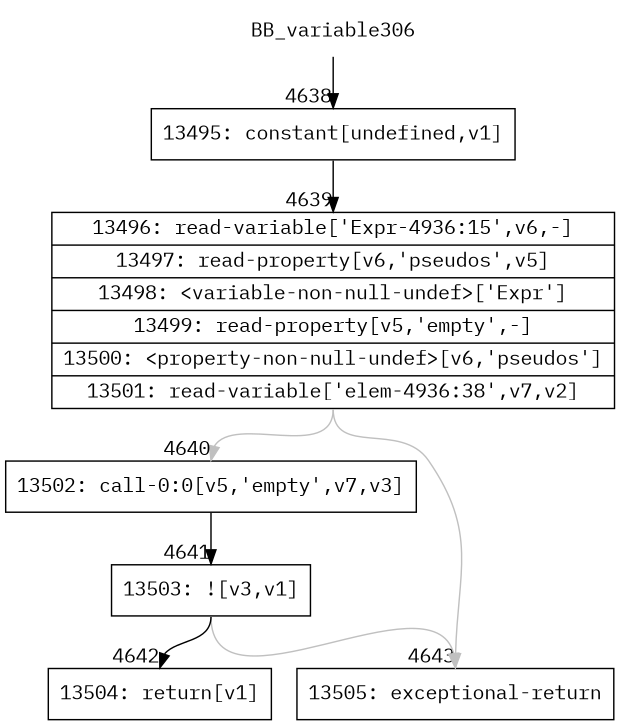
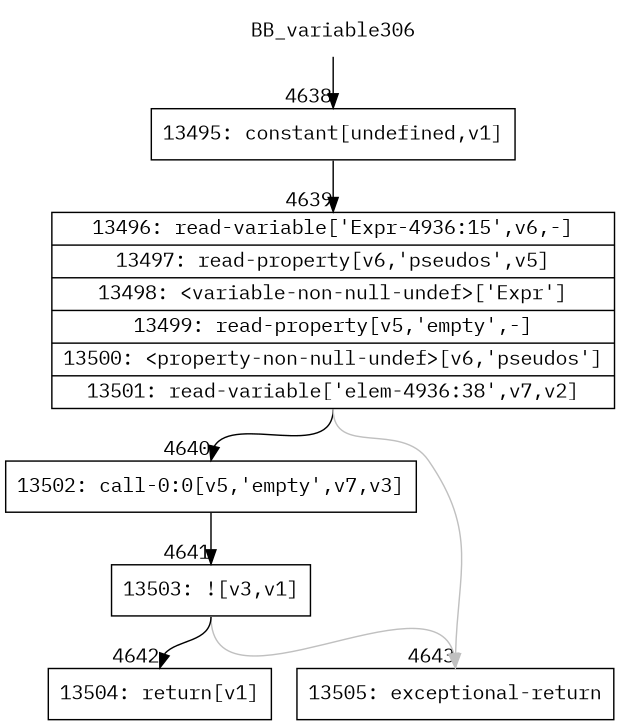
(279, 435) -> (279, 435)
